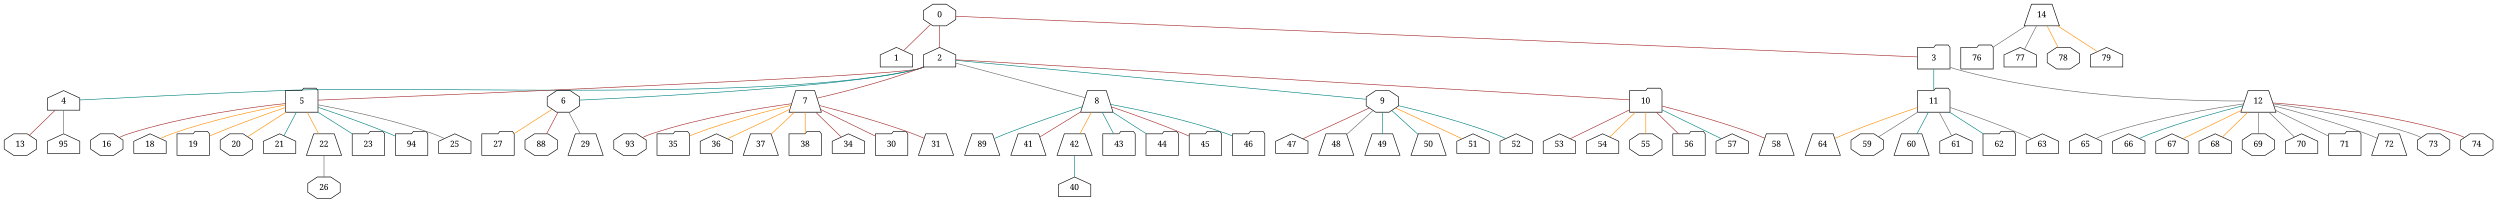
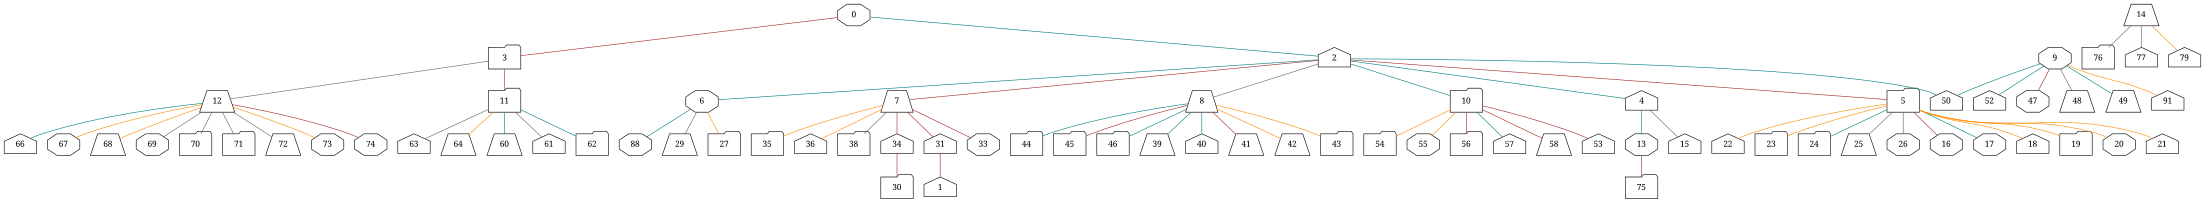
(940, 37) -> (1094, 37)
(917, 38) -> (940, 165)
(2063, 58) -> none
(1161, 80) -> (1645, 65)
(1293, 80) -> (1400, 80)
(1934, 80) -> (505, 80)
(2348, 117) -> (274, 122)
(42, 123) -> (1642, 122)
(335, 123) -> (1837, 119)
(552, 123) -> (669, 123)
(805, 123) -> (875, 123)
(848, 123) -> (897, 165)
(1108, 123) -> (1269, 119)
(290, 124) -> (2066, 123)
(64, 145) -> (1685, 145)
(324, 145) -> (1728, 145)
(412, 145) -> (1814, 145)
(455, 145) -> (1859, 145)
(630, 145) -> (983, 145)
(761, 145) -> none
(936, 145) -> (940, 145)
(982, 145) -> (1157, 145)
(1292, 145) -> (2033, 101)
(1429, 145) -> (1946, 101)
(1473, 145) -> (2168, 101)
(1603, 145) -> (1380, 145)
(1867, 145) -> none
none -> (1990, 145)
(2086, 145) -> none
(2172, 145) -> (64, 145)
(2215, 145) -> (108, 145)
(2302, 145) -> (196, 145)
(324, 166) -> (1903, 123)
(1075, 166) -> (1202, 123)
none -> (1642, 188)
